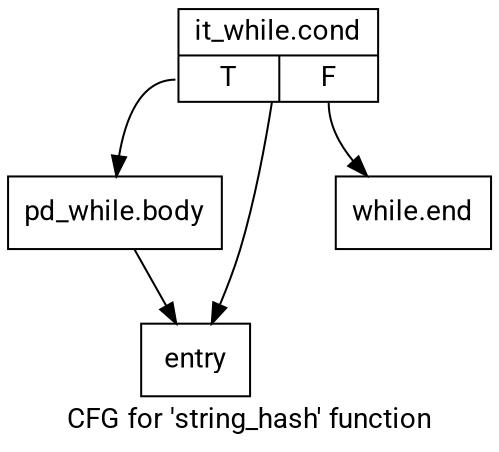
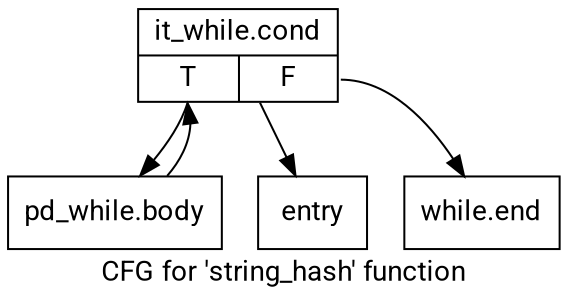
(150, 278) -> (183, 152)
